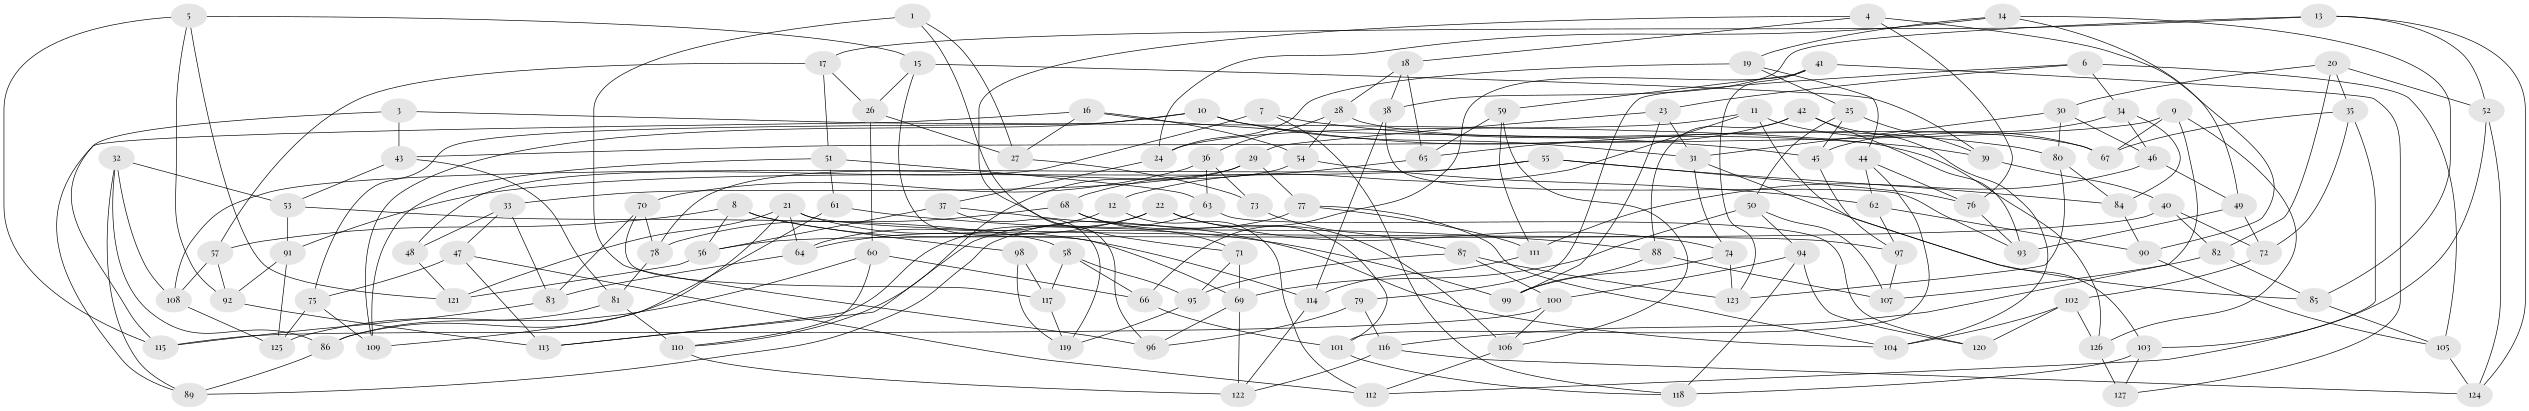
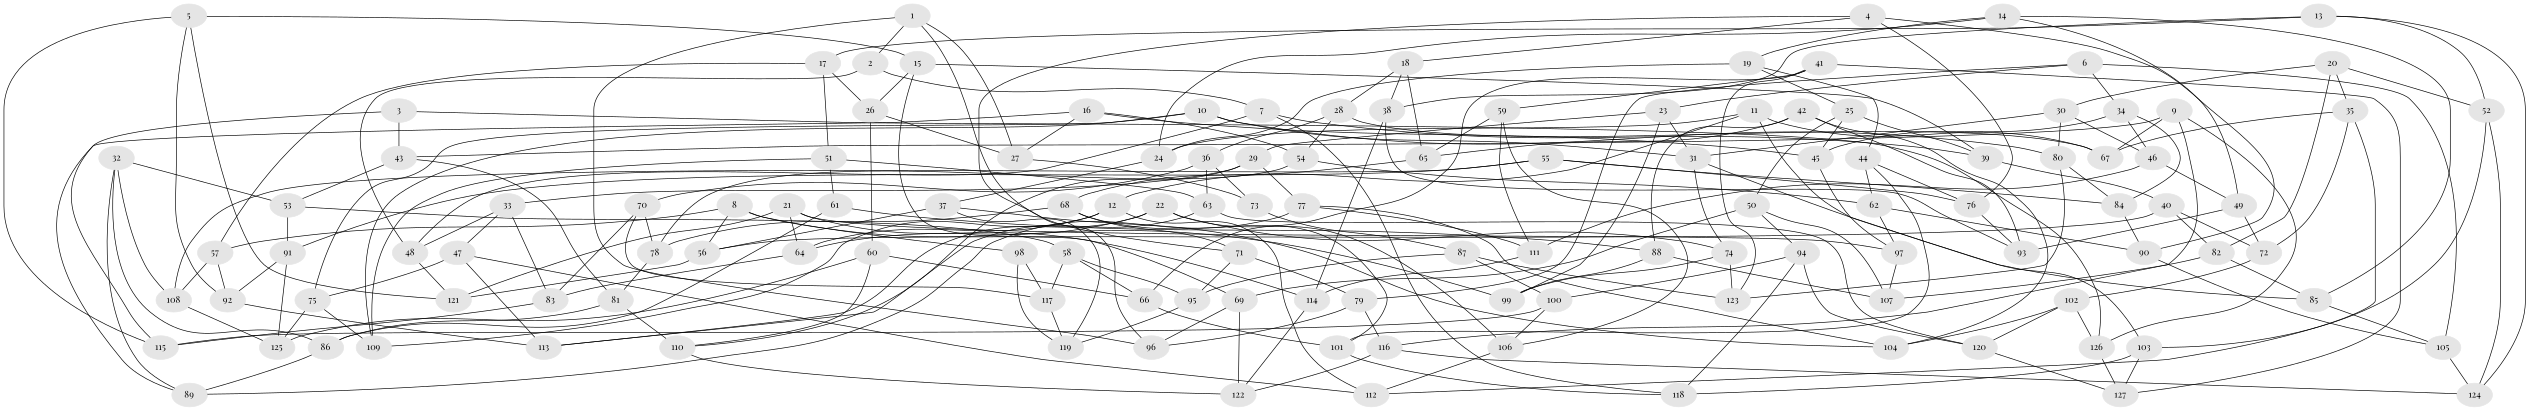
none -> (870, 63)
(1240, 272) -> (1301, 275)
(601, 321) -> (754, 295)
none -> (2061, 375)
